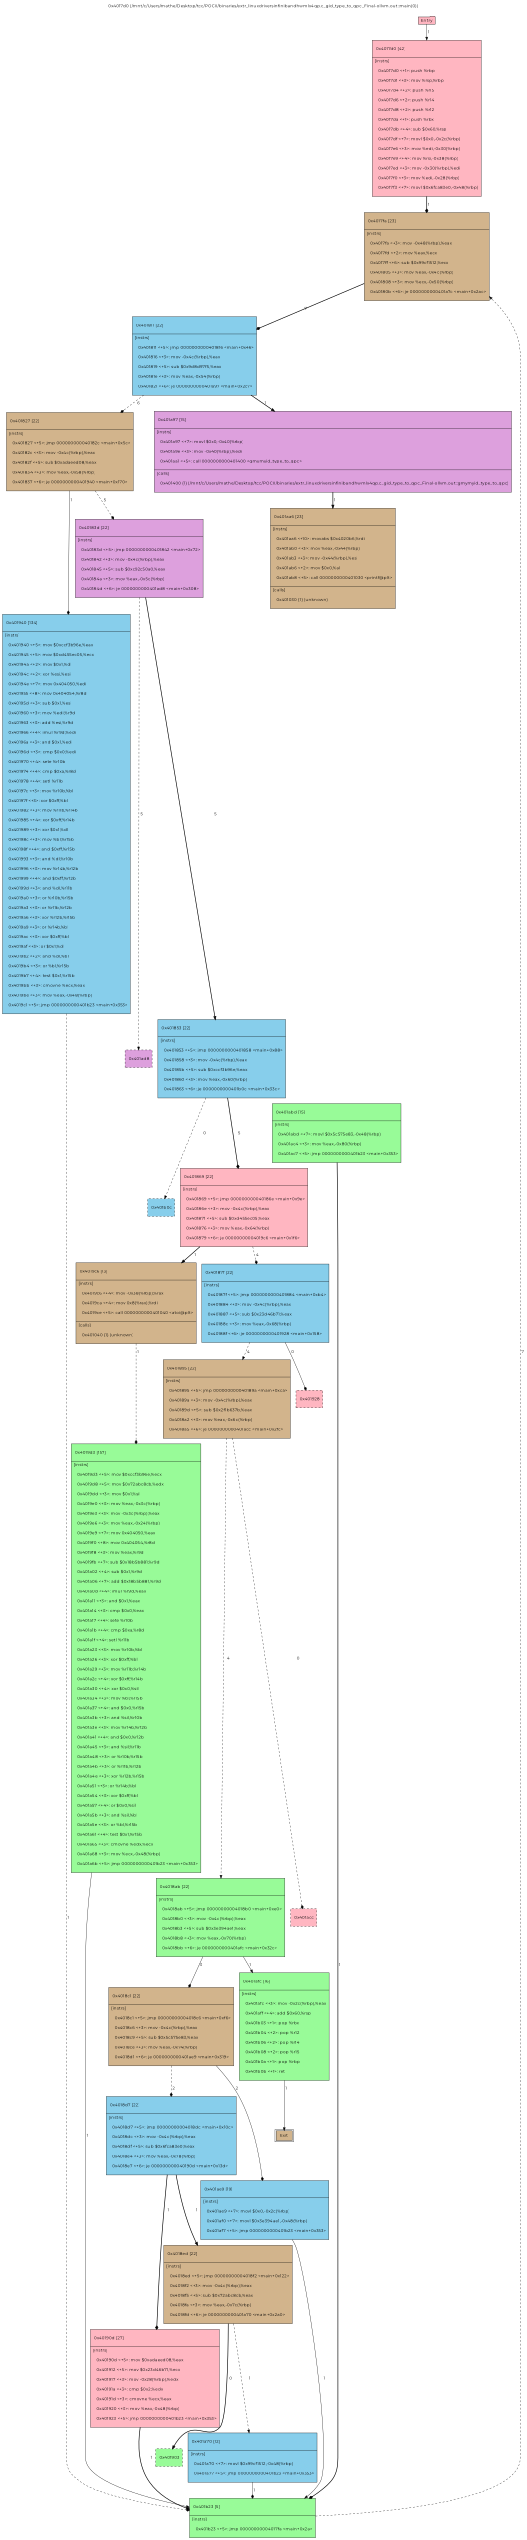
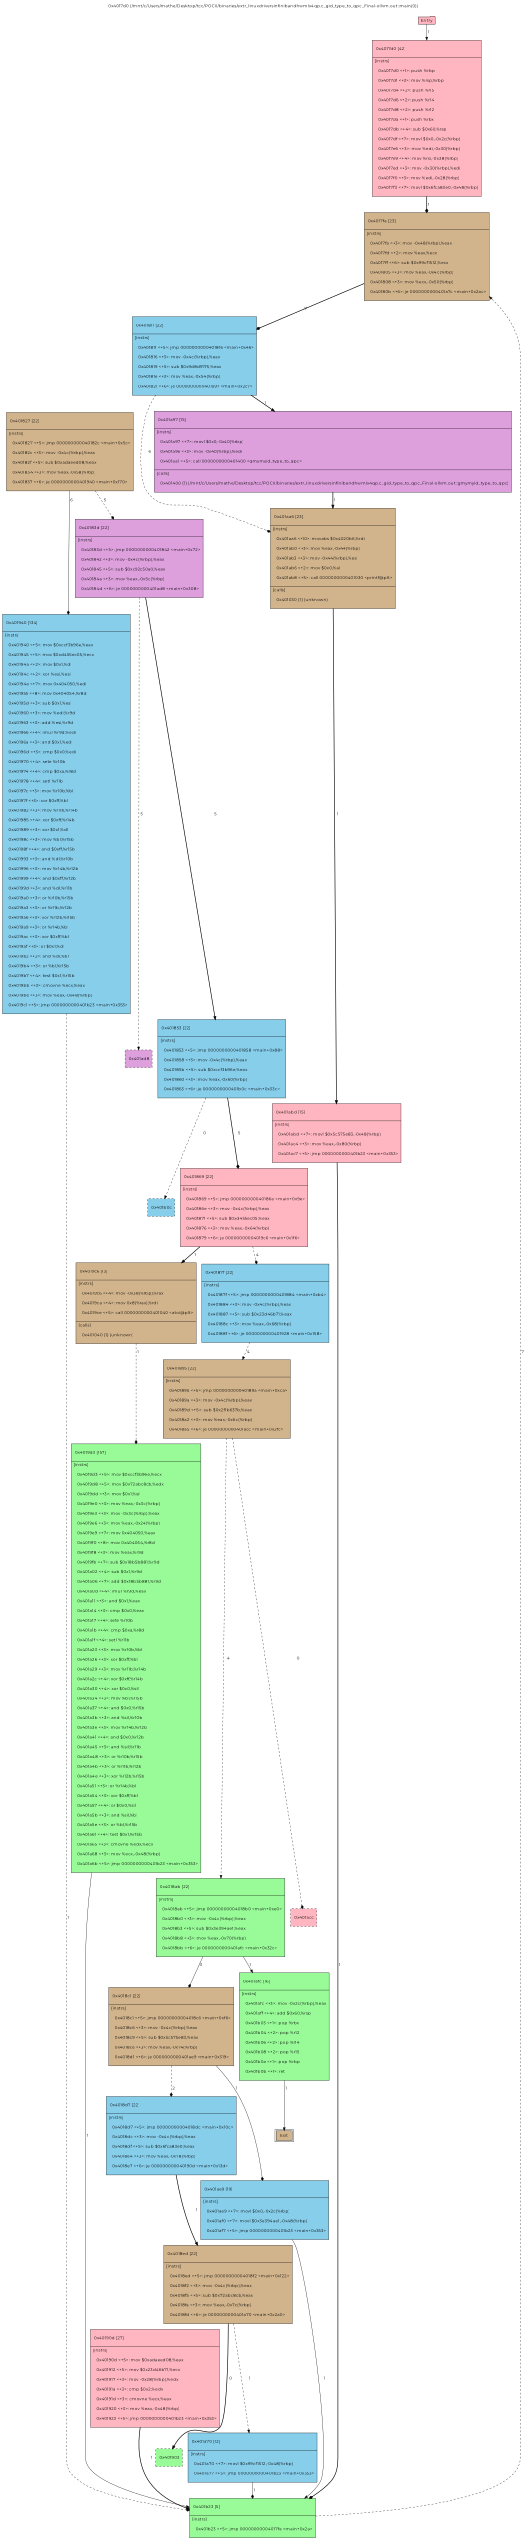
(134, 403) -> (157, 501)
(71, 500) -> (71, 500)
none -> (335, 855)
(337, 1133) -> (337, 1133)
(309, 1399) -> none
(237, 2088) -> (237, 2088)
(161, 2250) -> none
